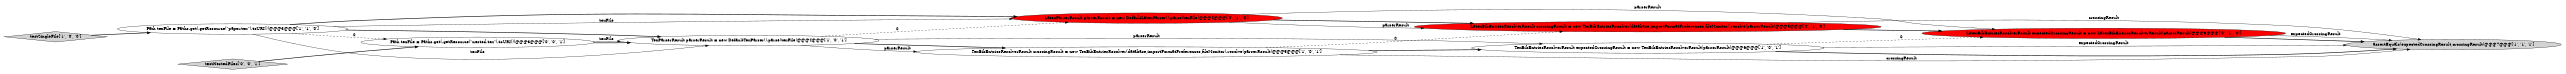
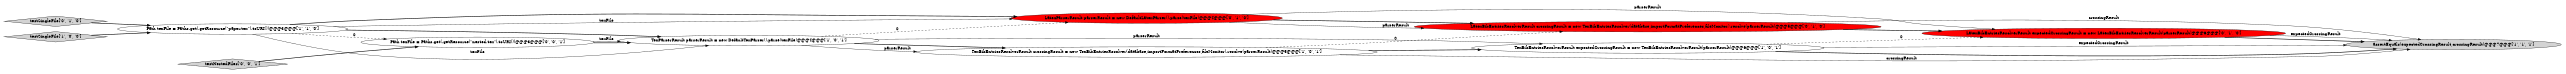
none -> (56, 21)
